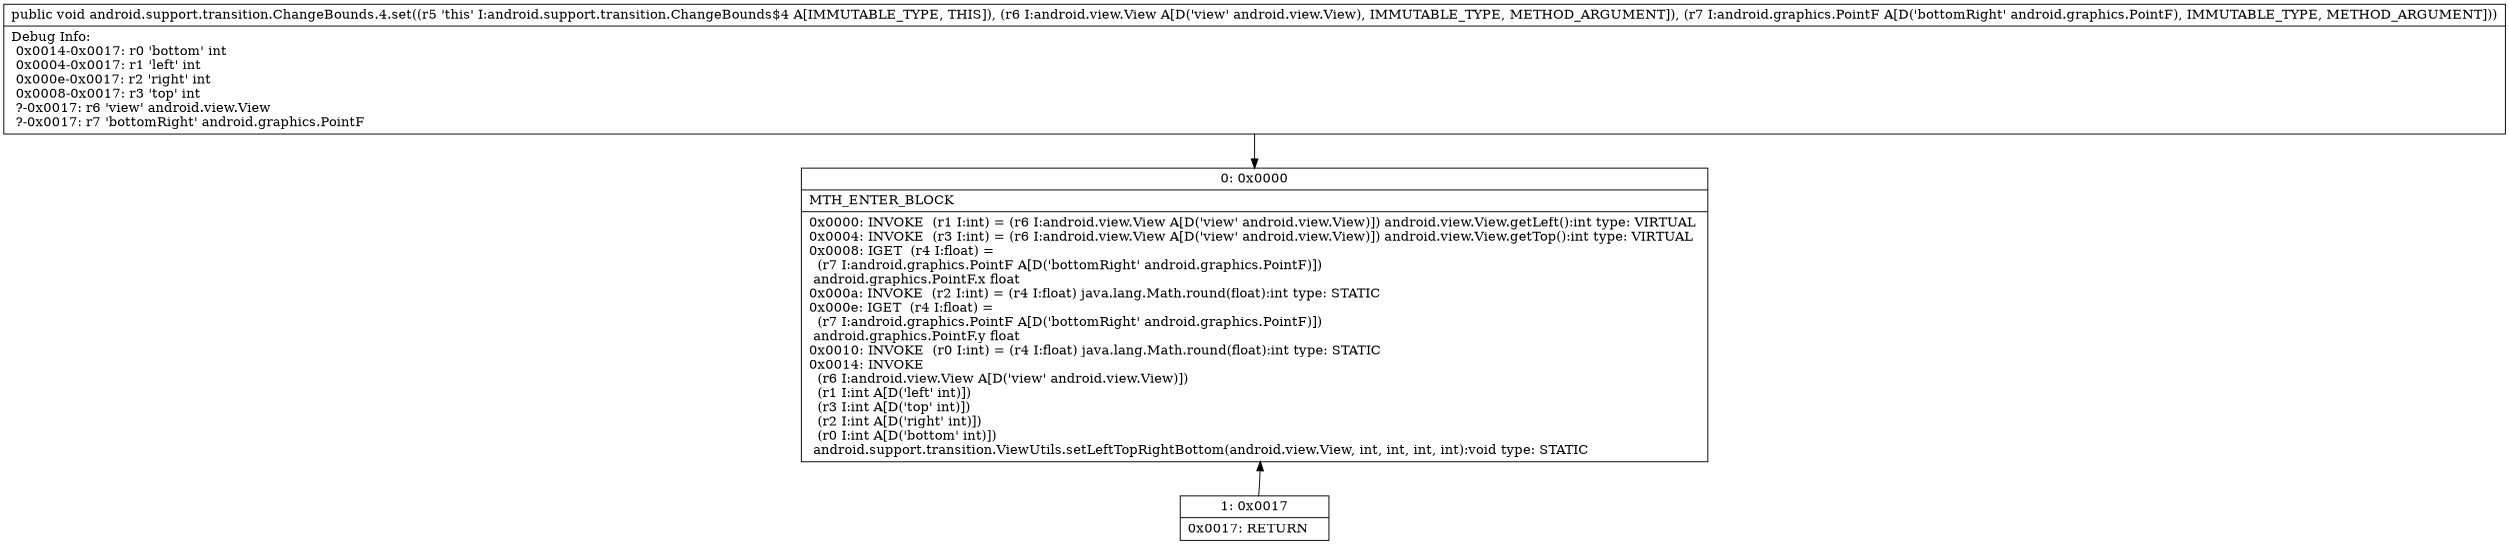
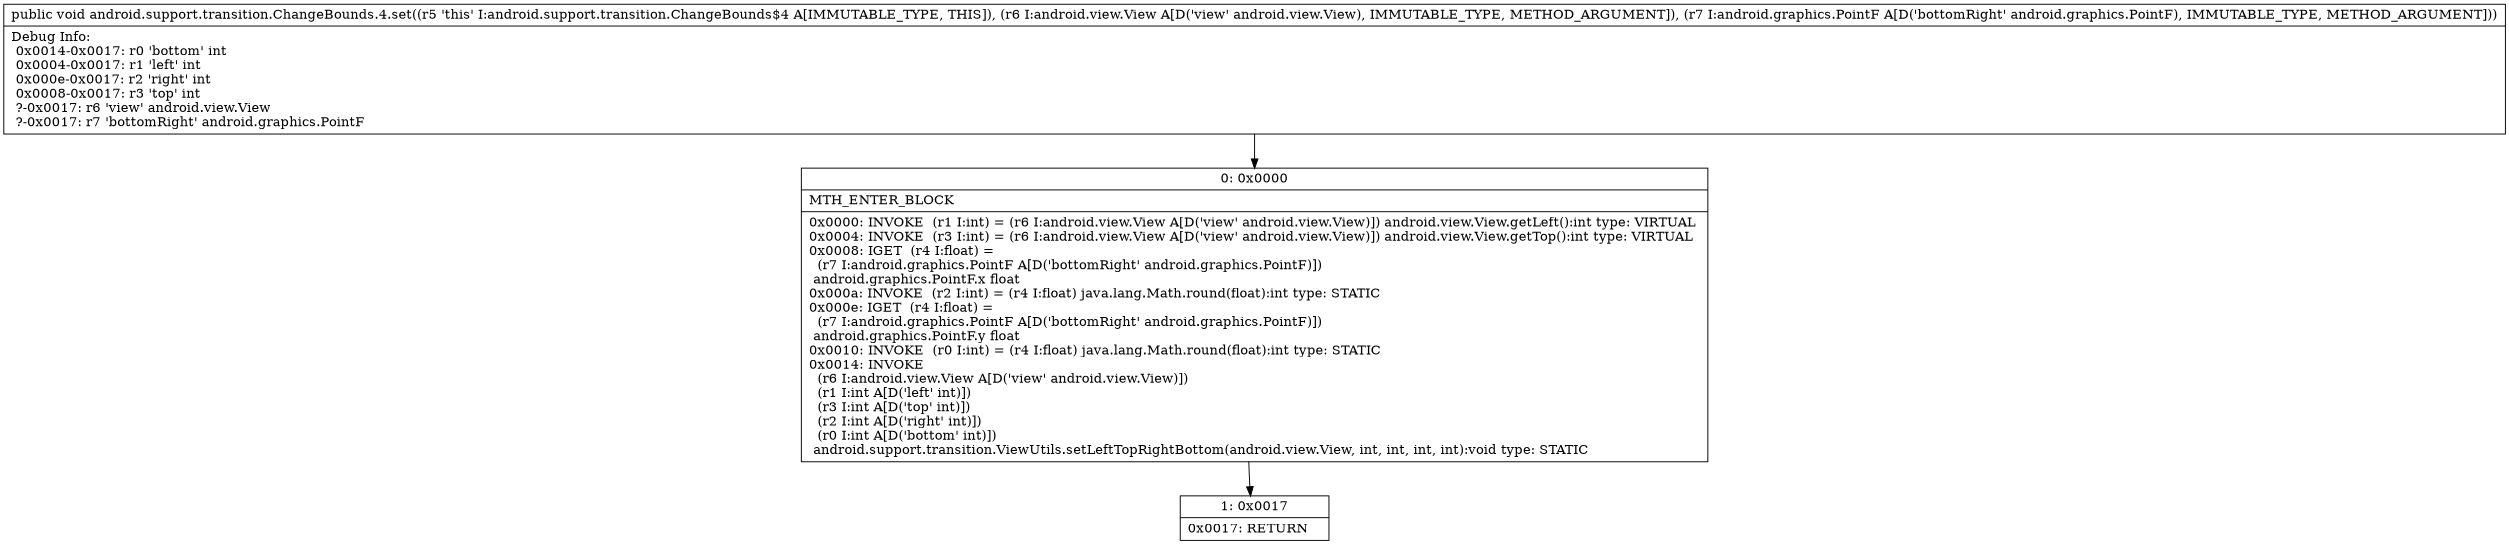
(1259, 484) -> (1249, 474)
